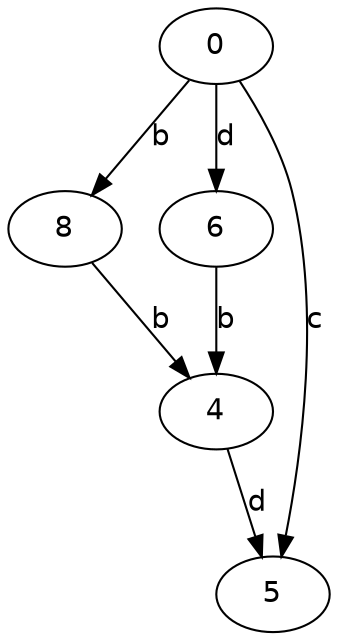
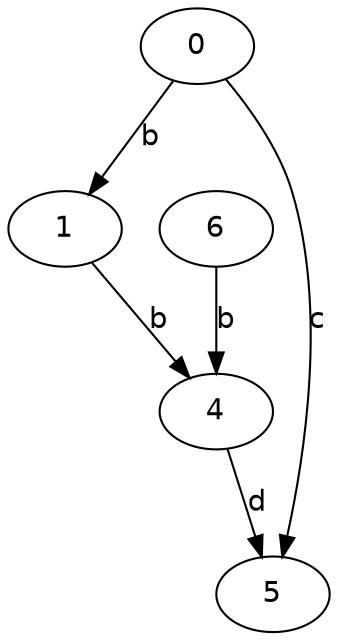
(216, 127) -> none
(65, 229) -> (65, 229)
